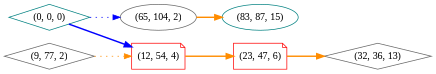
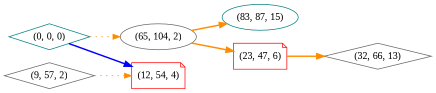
(101, 17) -> (101, 37)
(49, 56) -> (49, 76)
(206, 56) -> (209, 46)
(378, 56) -> (378, 56)
